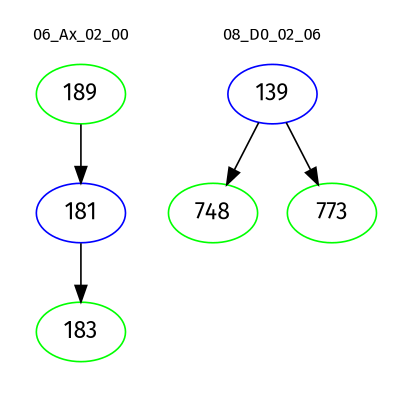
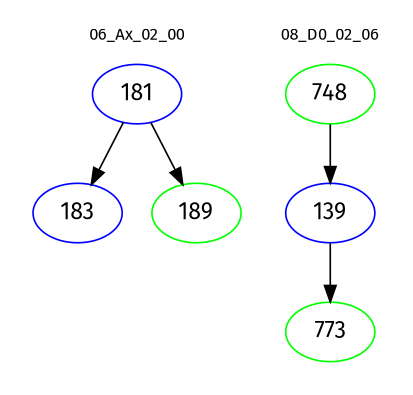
(81, 145) -> (163, 146)
(247, 146) -> (330, 145)
(81, 332) -> (78, 213)
